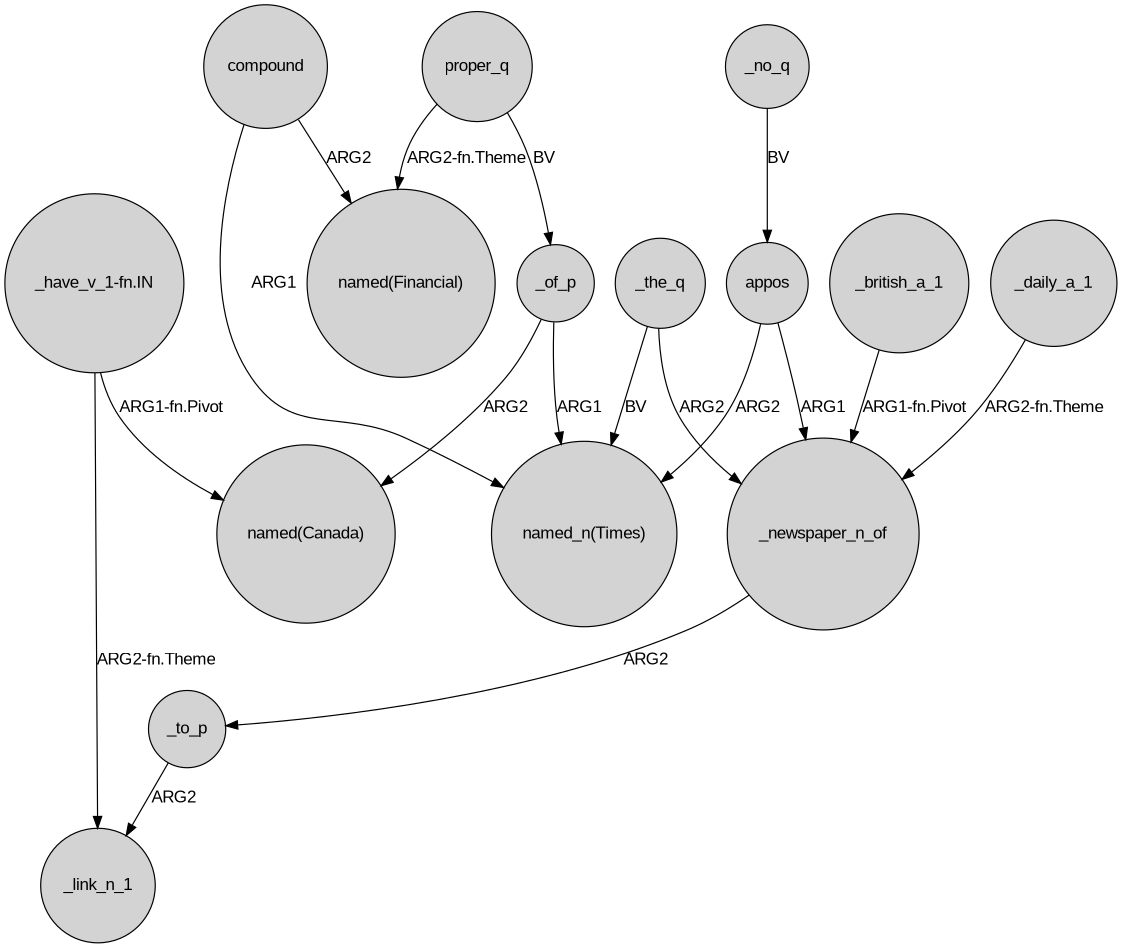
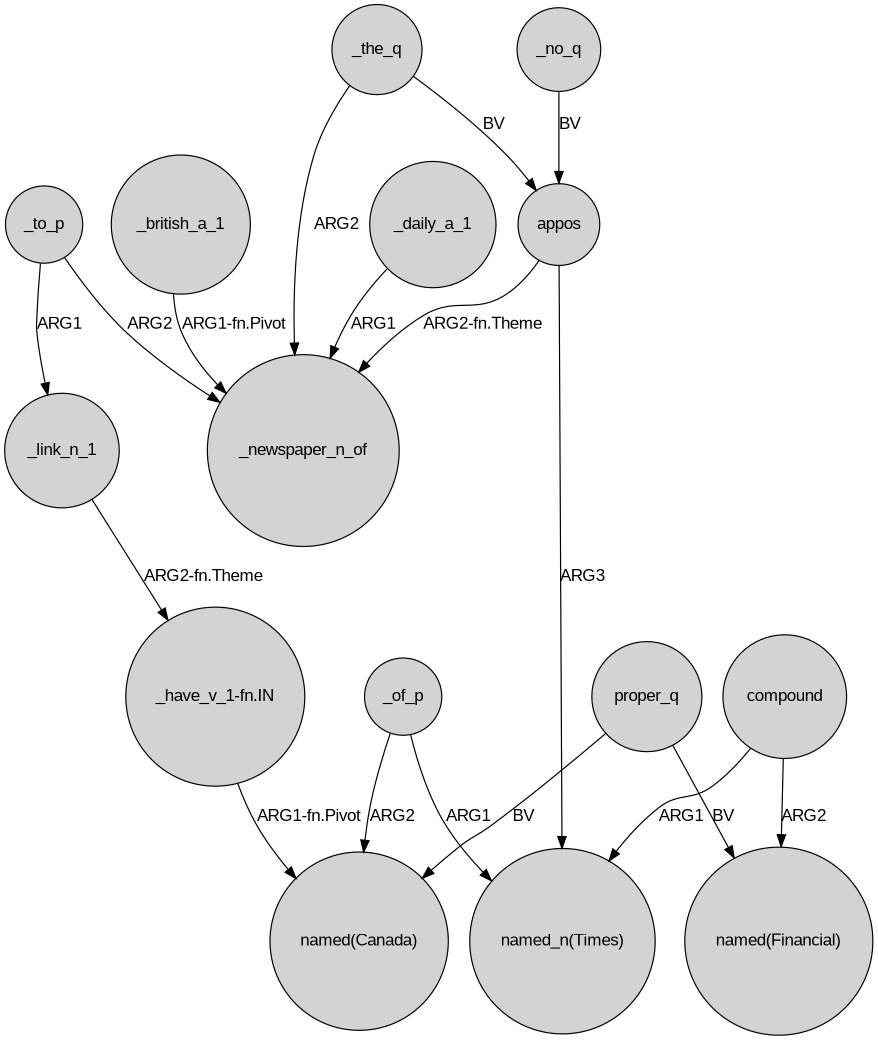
(467, 159) -> (724, 817)
(533, 171) -> (520, 804)
(631, 380) -> (475, 125)
(758, 408) -> (583, 577)
(823, 408) -> (483, 324)
(1044, 408) -> (373, 324)
(96, 595) -> (127, 555)
(501, 687) -> (129, 335)
(174, 798) -> (60, 324)
